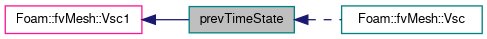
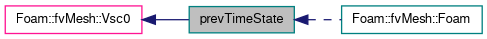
(74, 20) -> (74, 20)
(412, 20) -> (412, 20)
